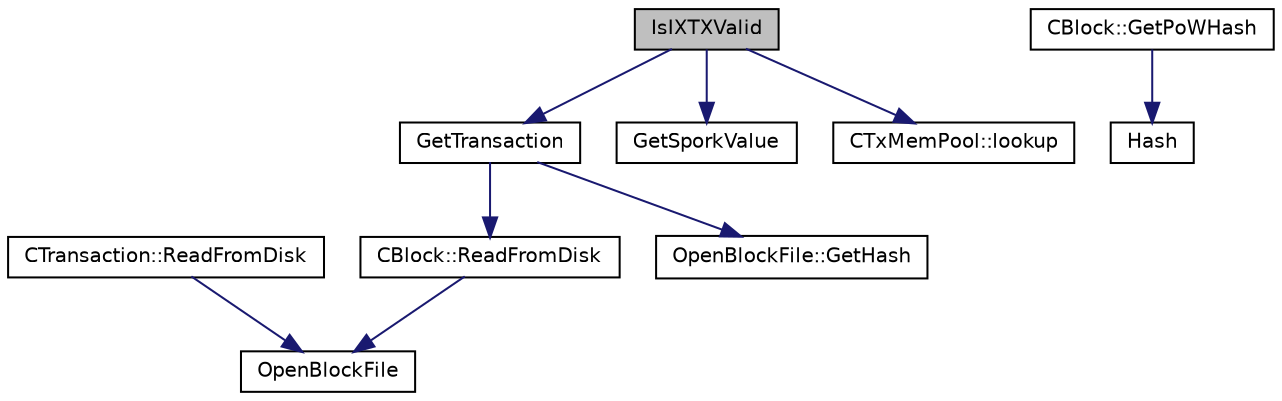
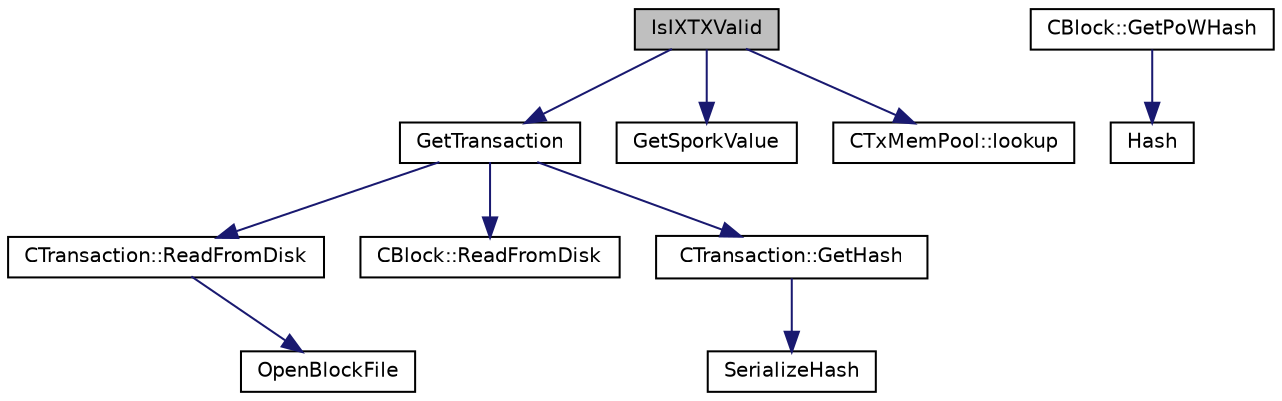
none -> (338, 197)
(792, 257) -> (792, 257)
(418, 308) -> none
none -> (792, 372)
